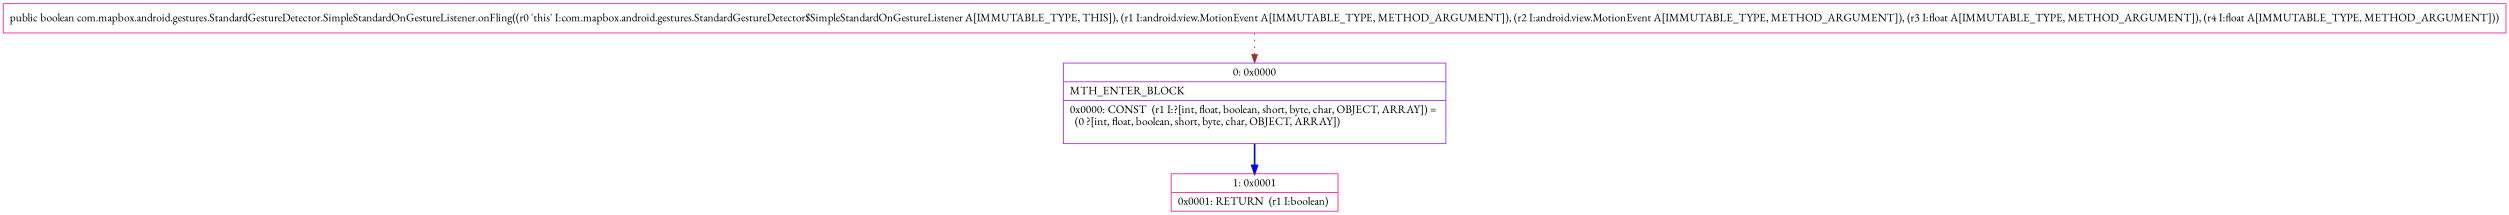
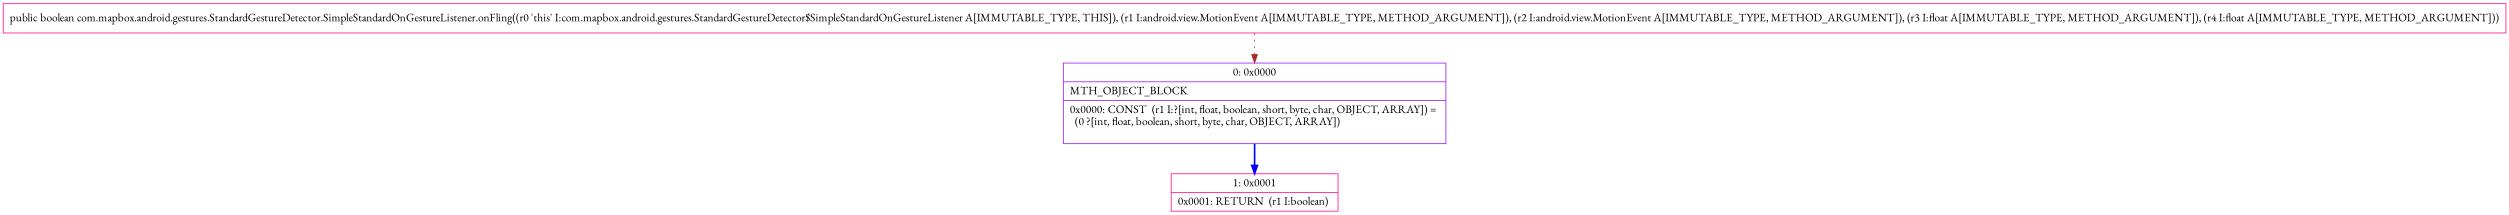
(1128, 91) -> (1129, 91)
